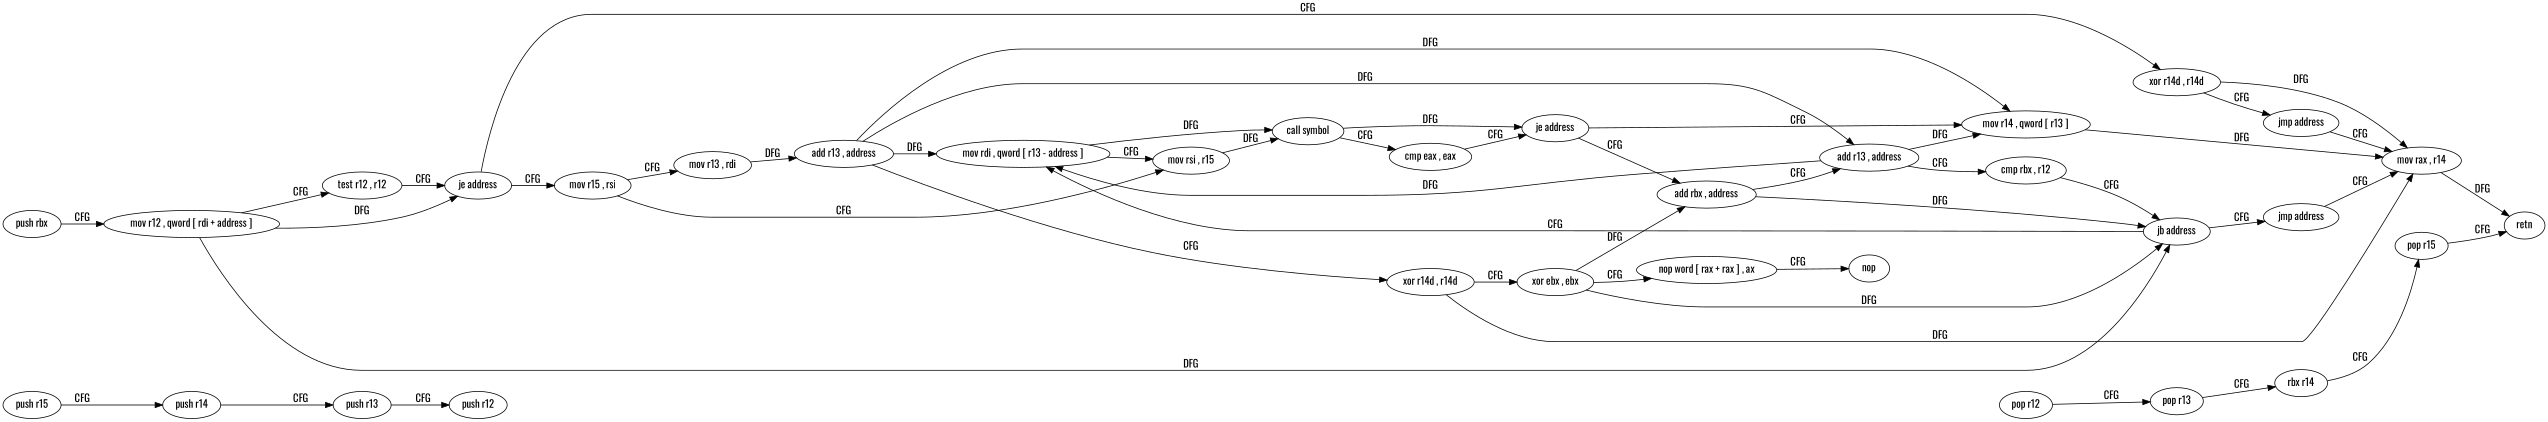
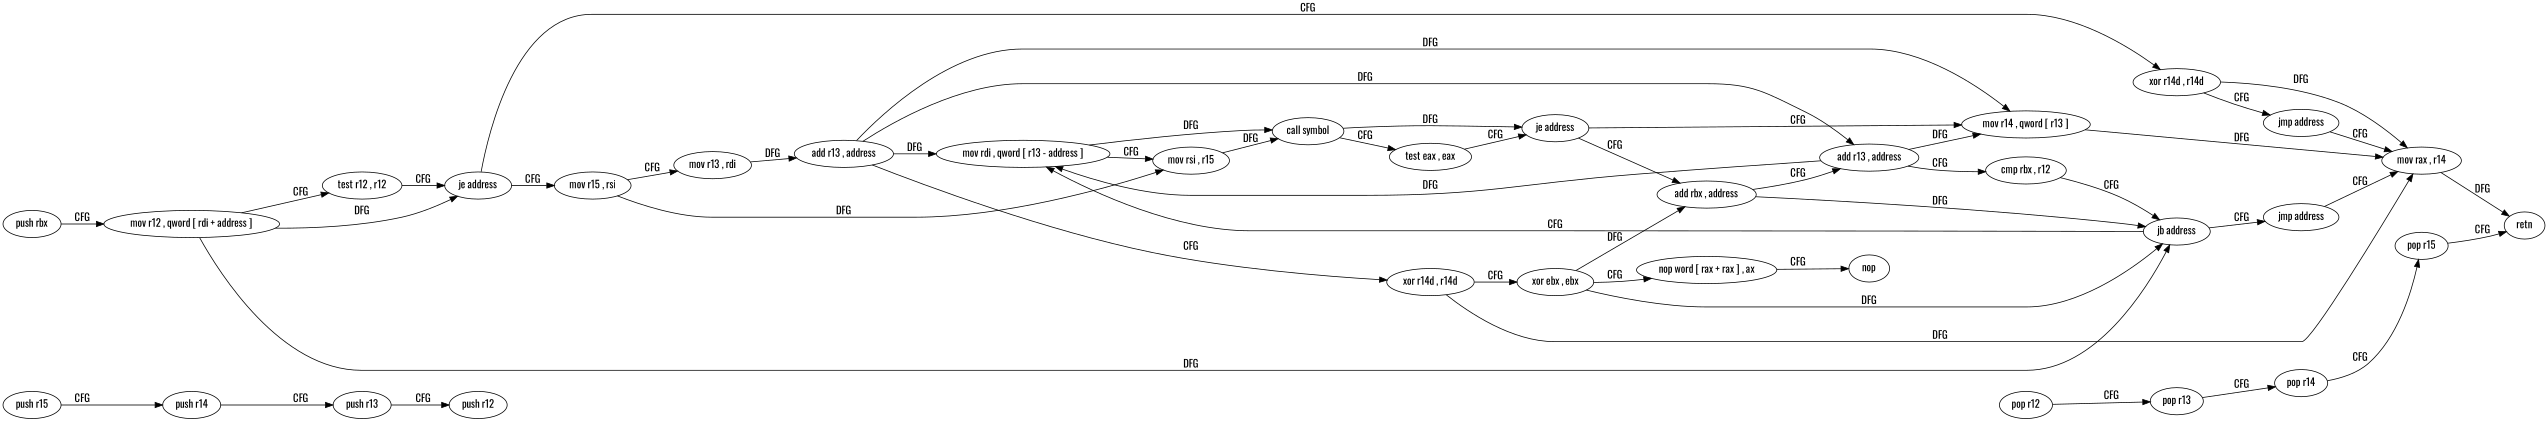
(1431, 157) -> (1431, 157)
(844, 212) -> (844, 212)
(2301, 383) -> (2301, 383)
